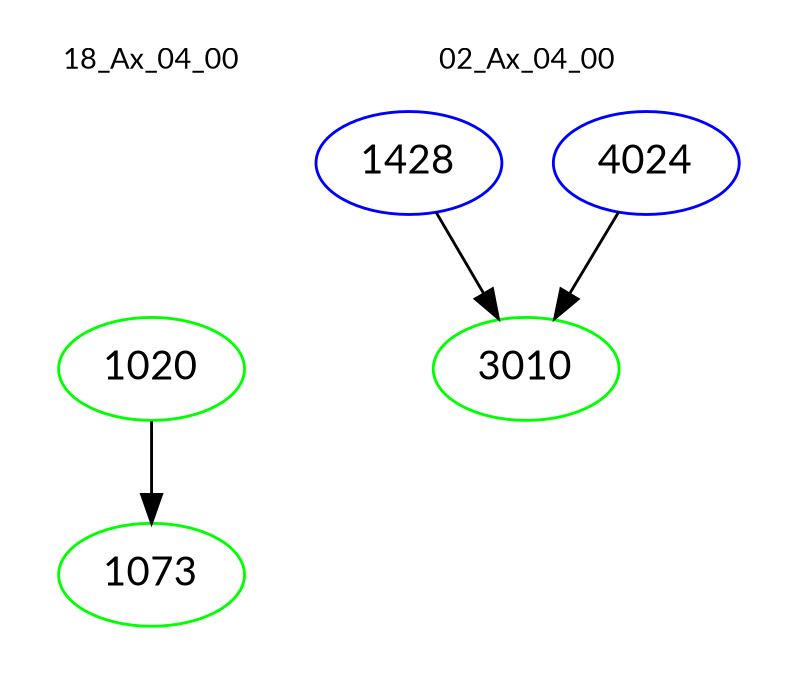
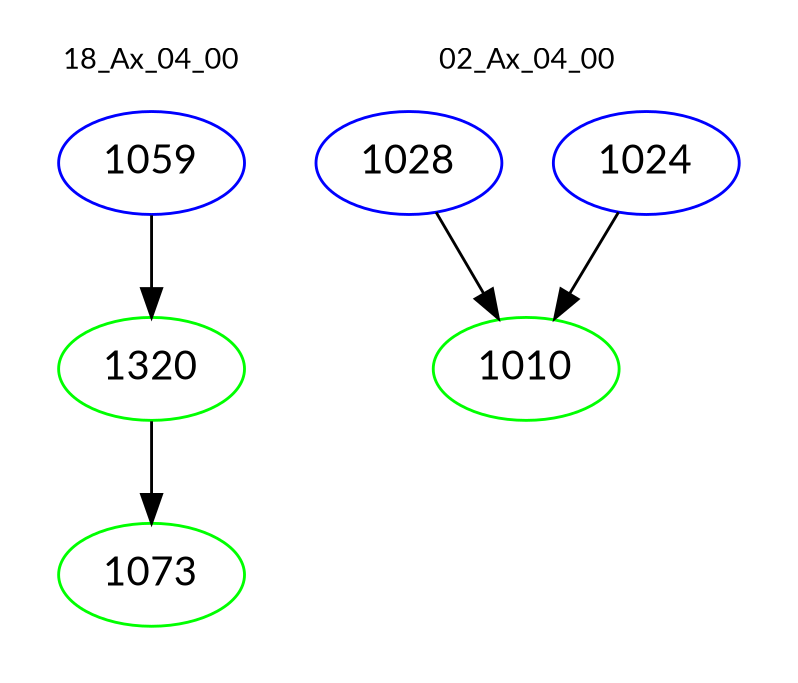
none -> (152, 163)
(409, 163) -> (409, 163)
(646, 163) -> (646, 163)
(152, 369) -> (152, 369)
(526, 369) -> (526, 369)
